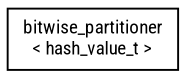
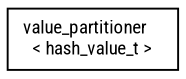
(93, 39) -> (93, 39)
